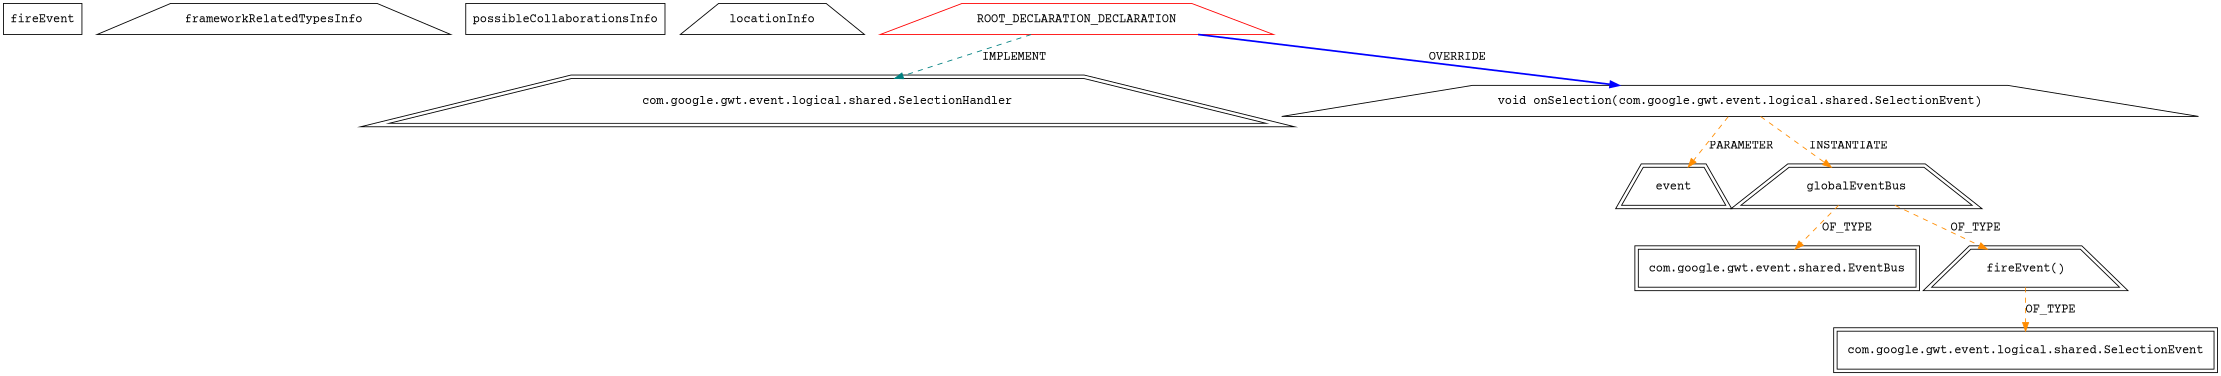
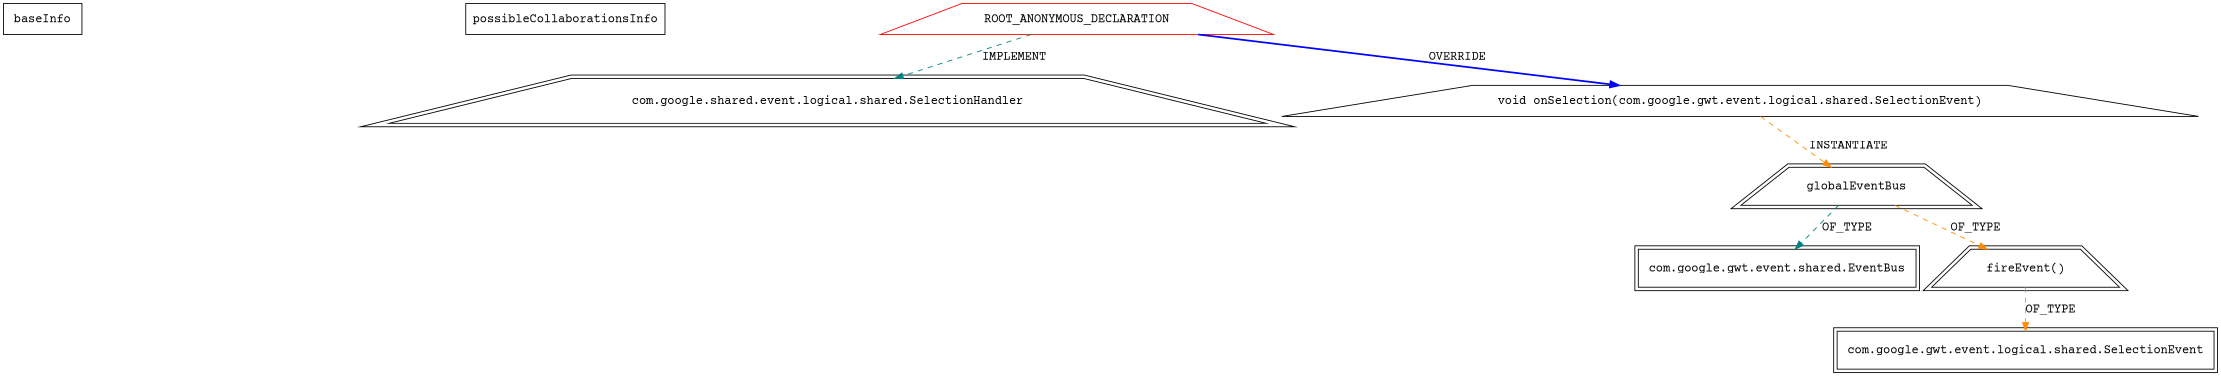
(43, 19) -> (43, 19)
(274, 19) -> none
(772, 19) -> none
(1077, 19) -> (1077, 19)
(828, 101) -> (828, 101)
(1674, 186) -> none
(1820, 224) -> (1820, 224)
